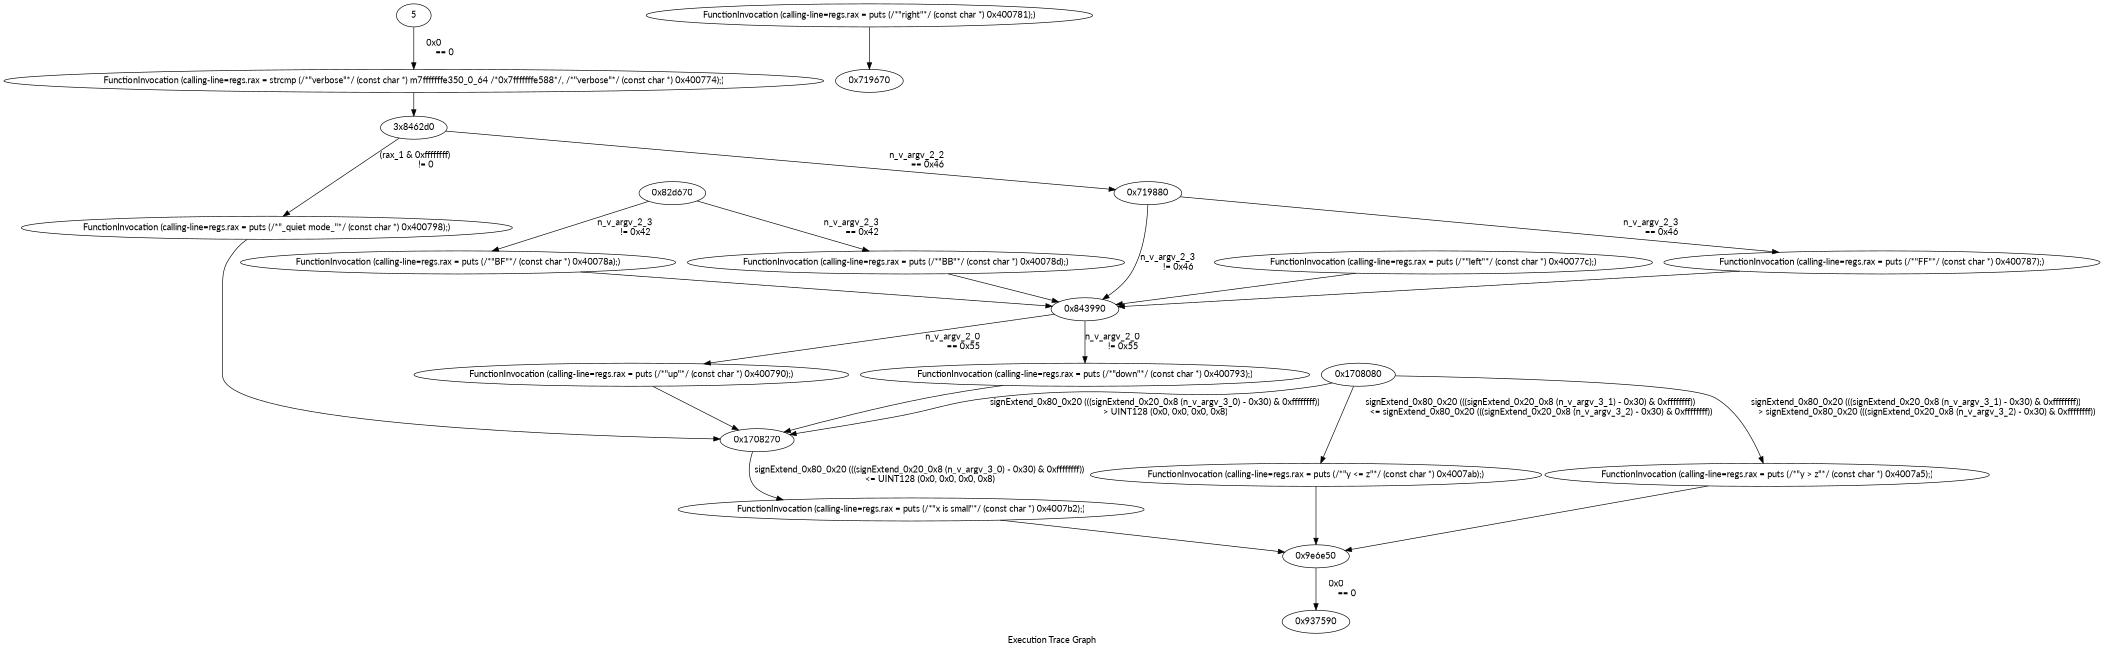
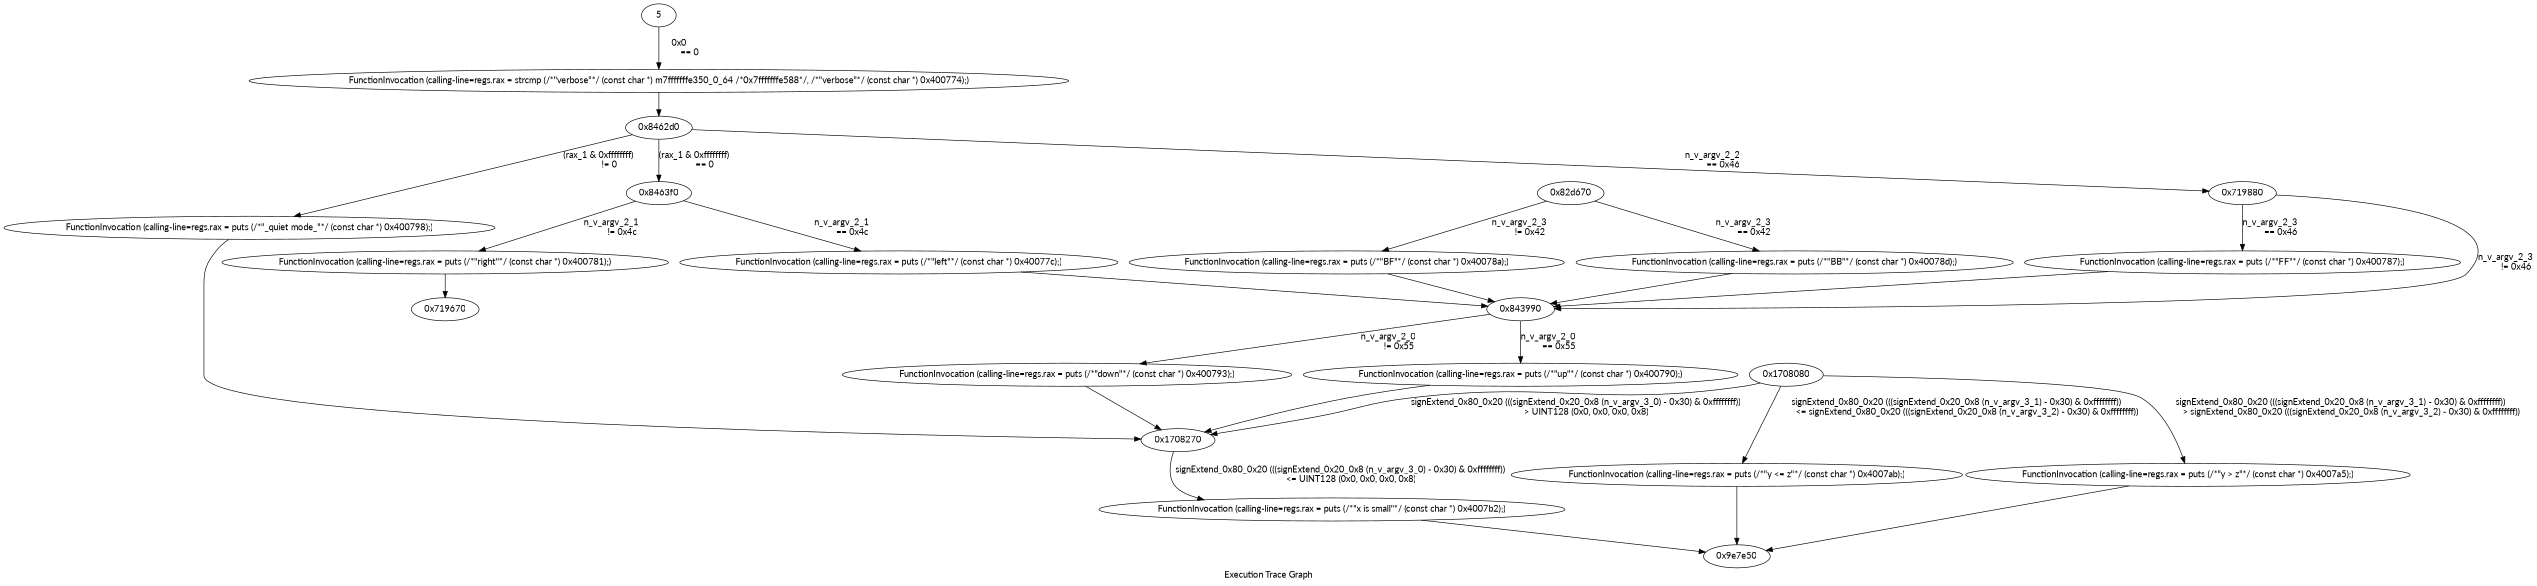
(414, 128) -> (659, 128)
none -> (659, 193)
(1316, 556) -> (1737, 556)
(1316, 622) -> none
